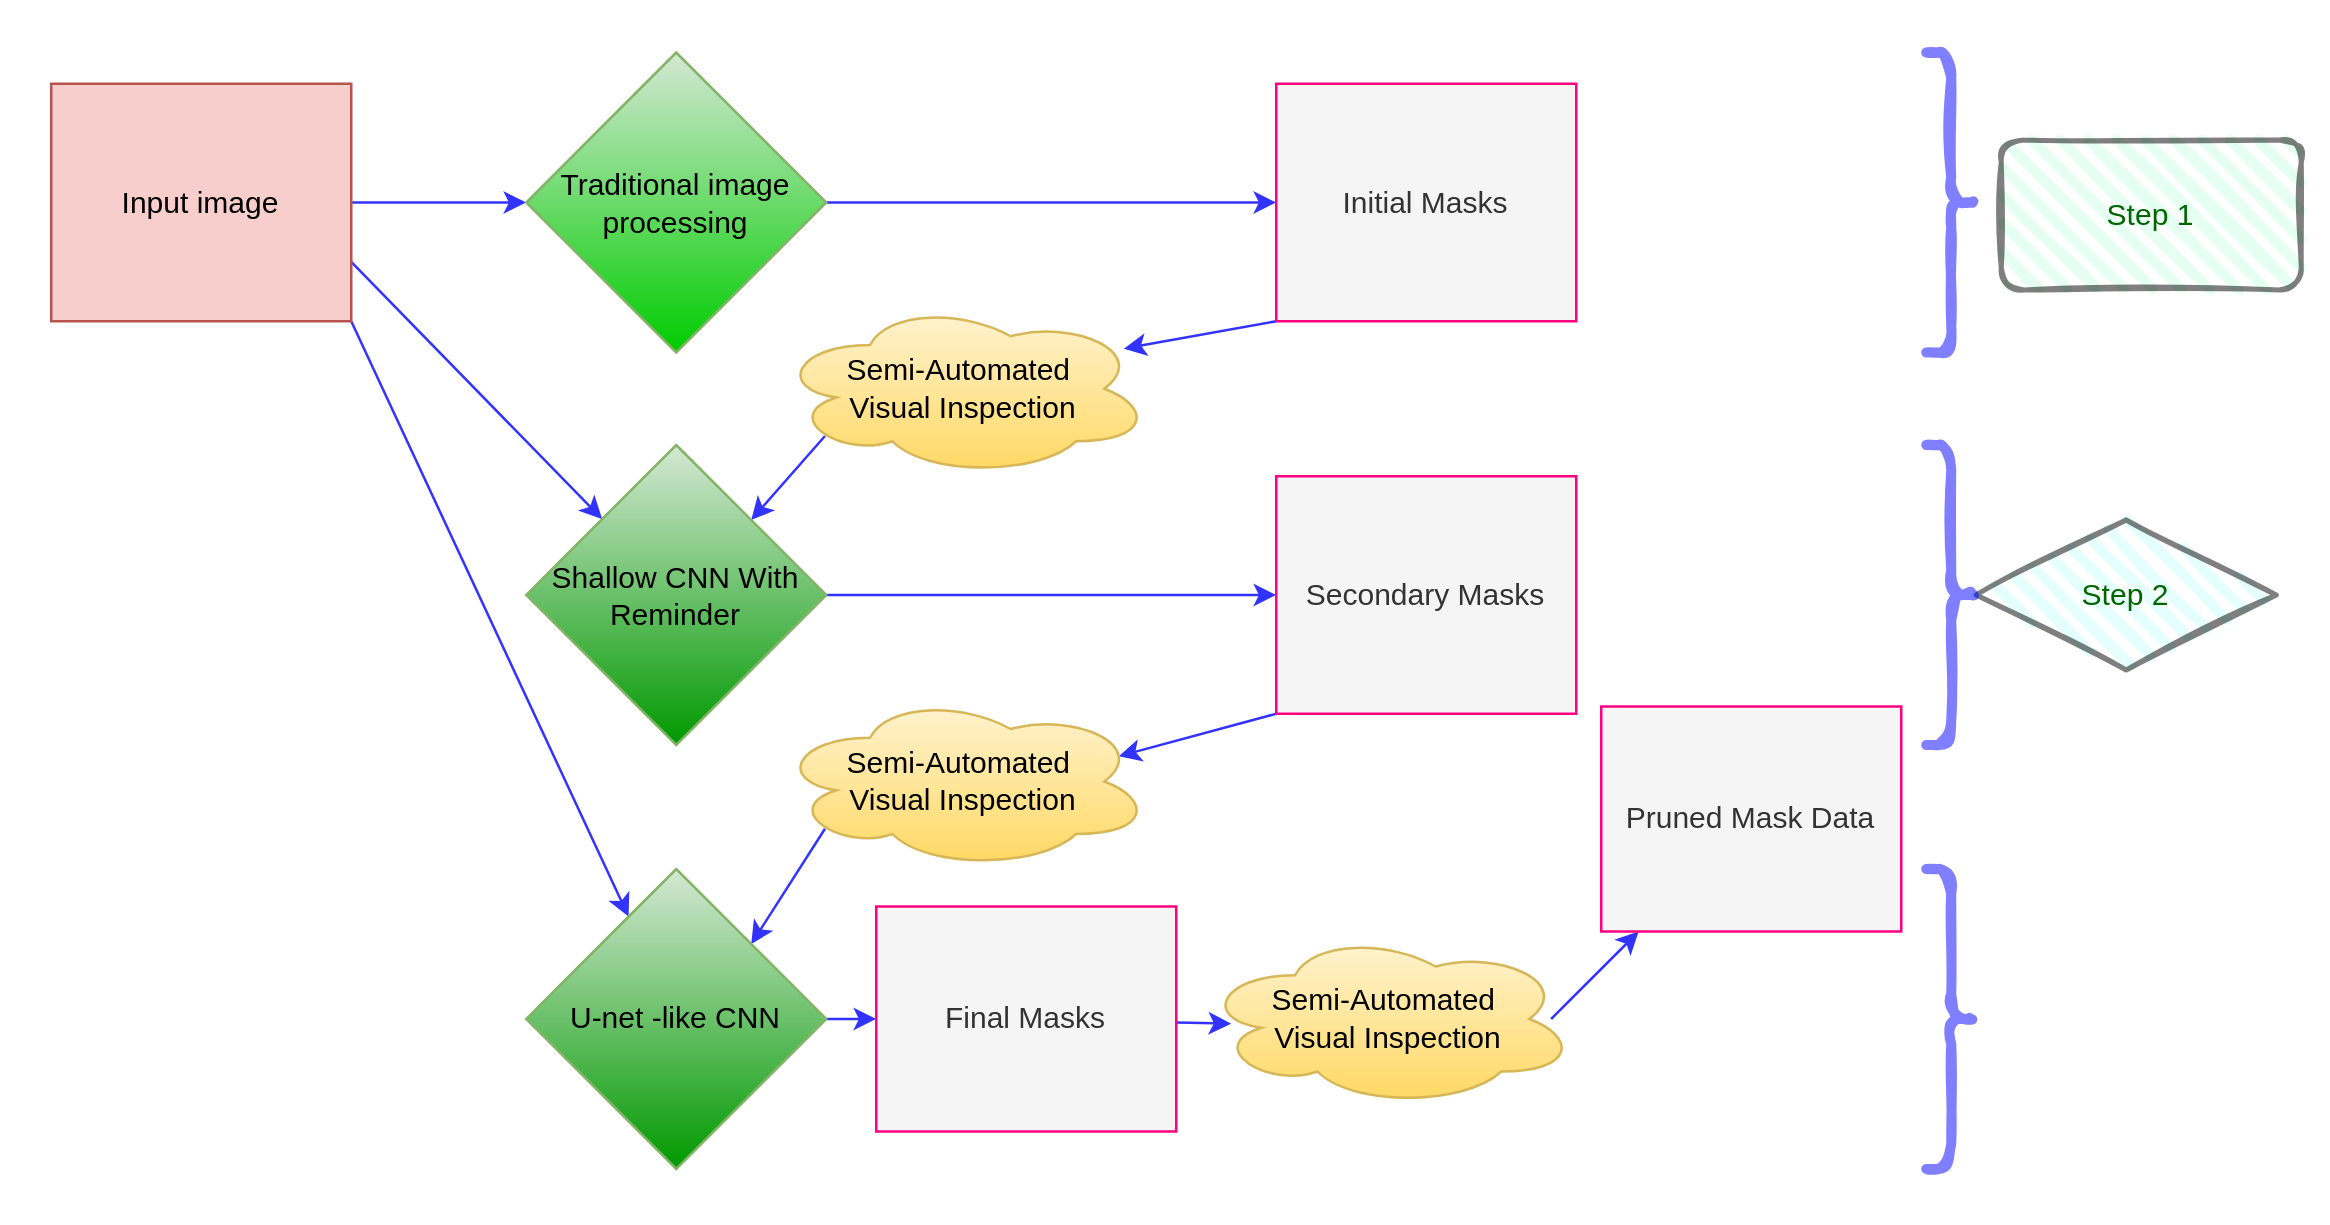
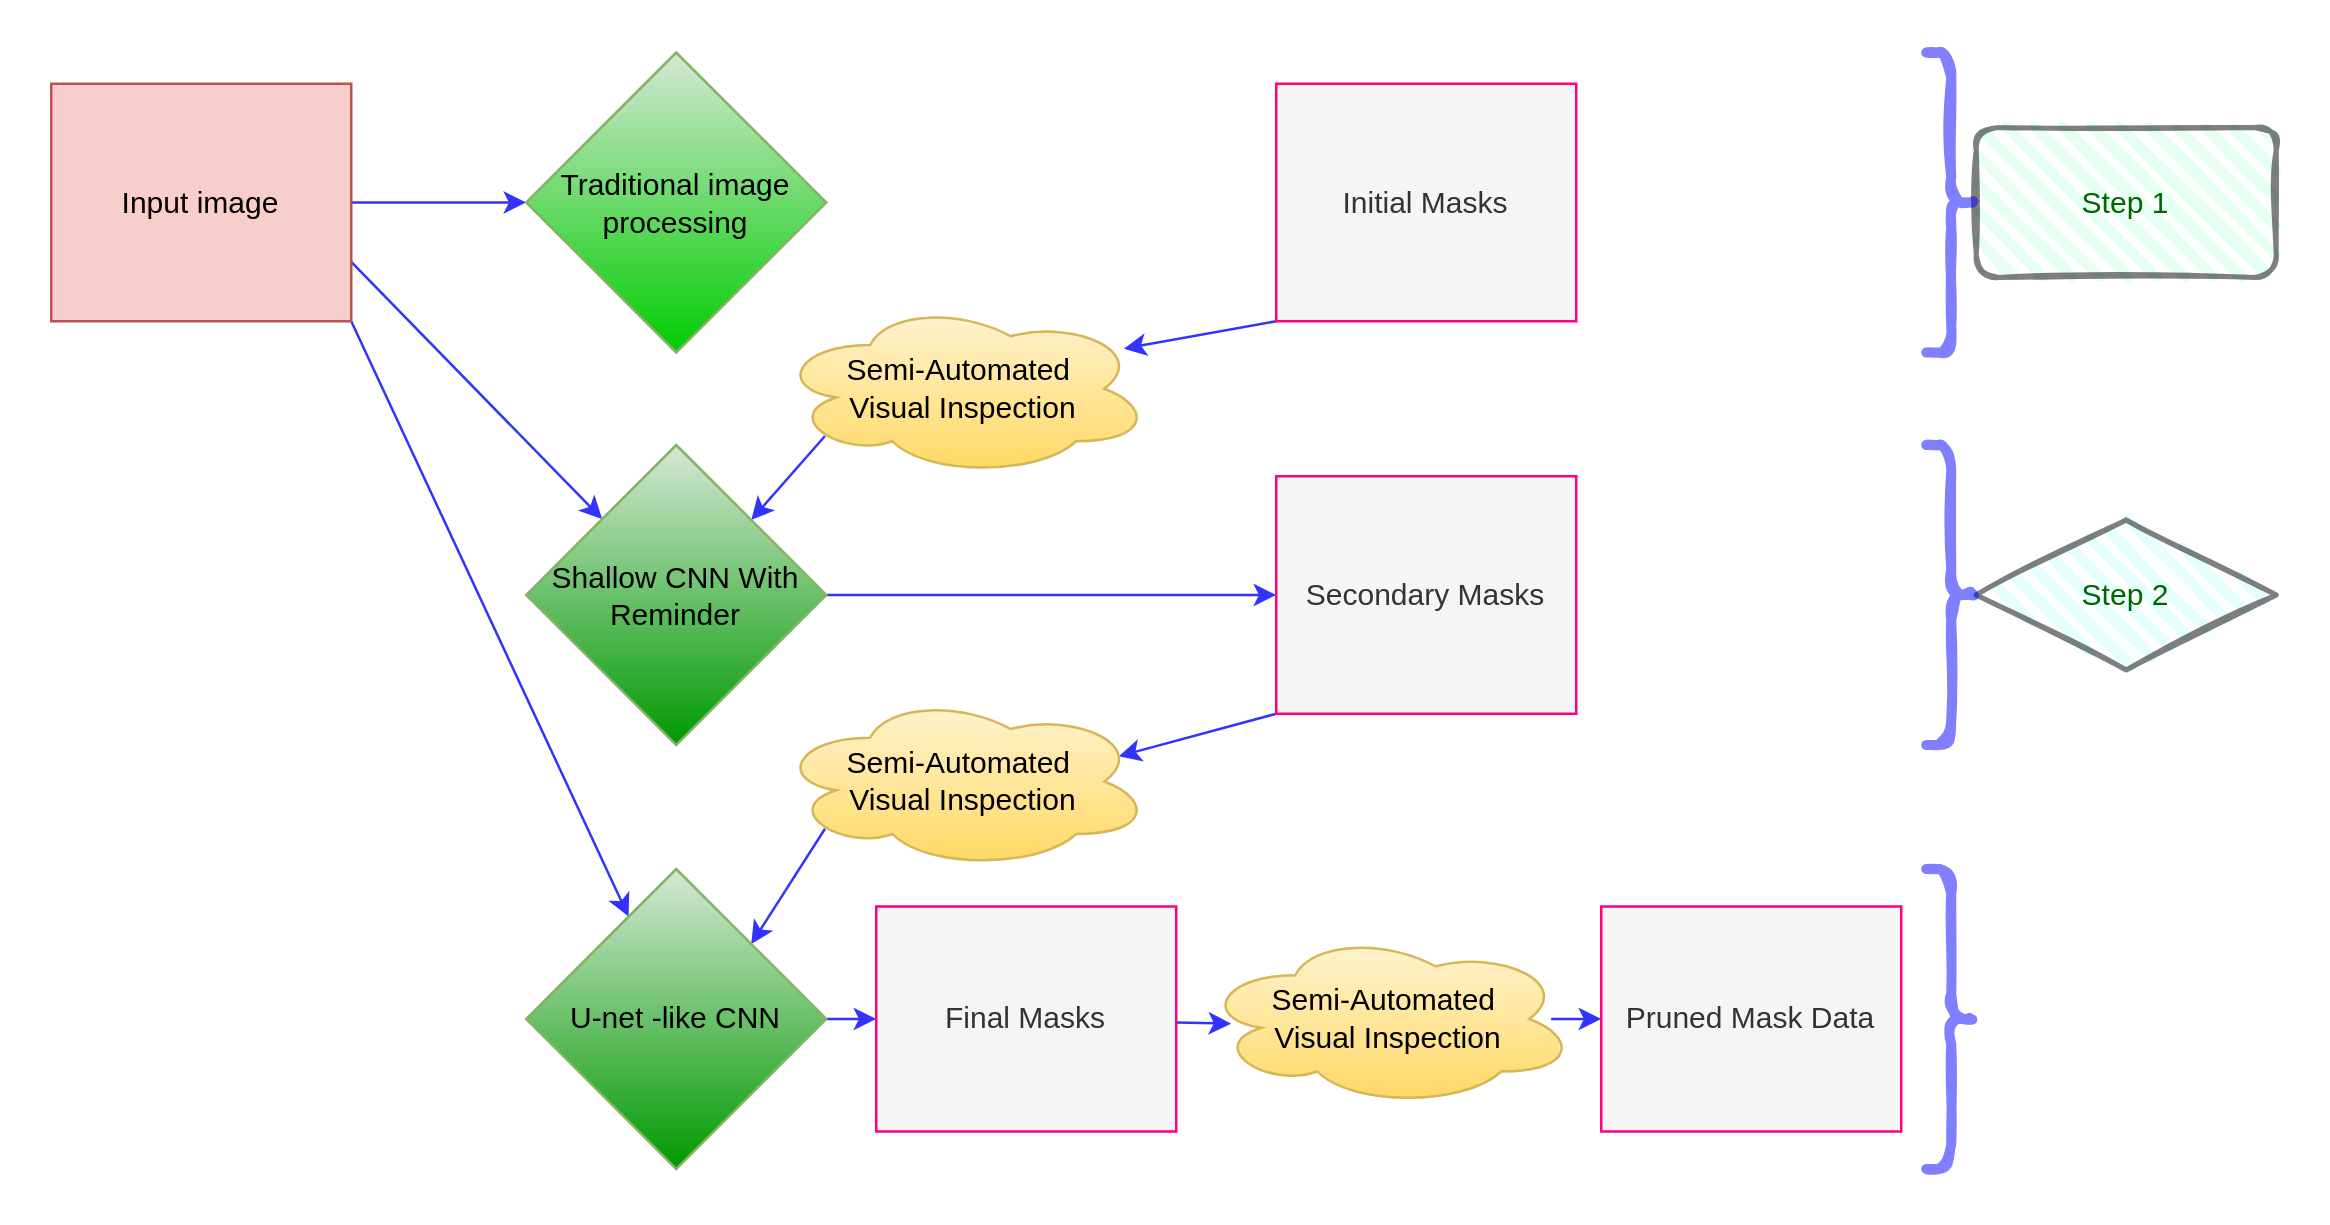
(1043, 203) -> none
(2151, 215) -> (2126, 203)
(1751, 819) -> (1751, 1019)
